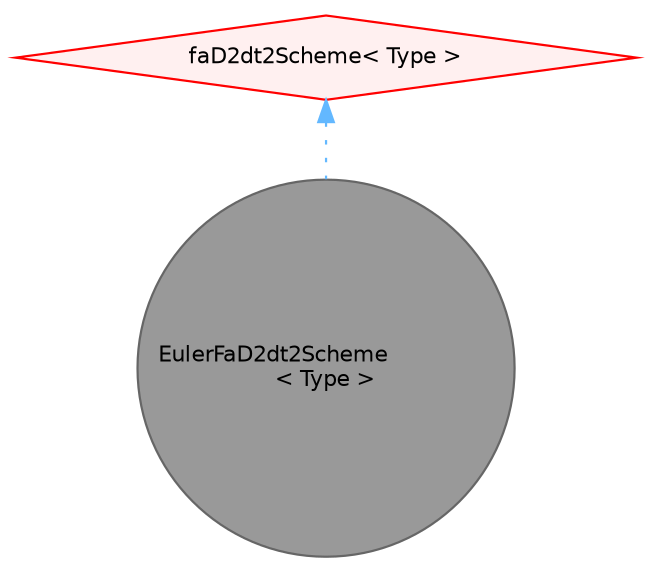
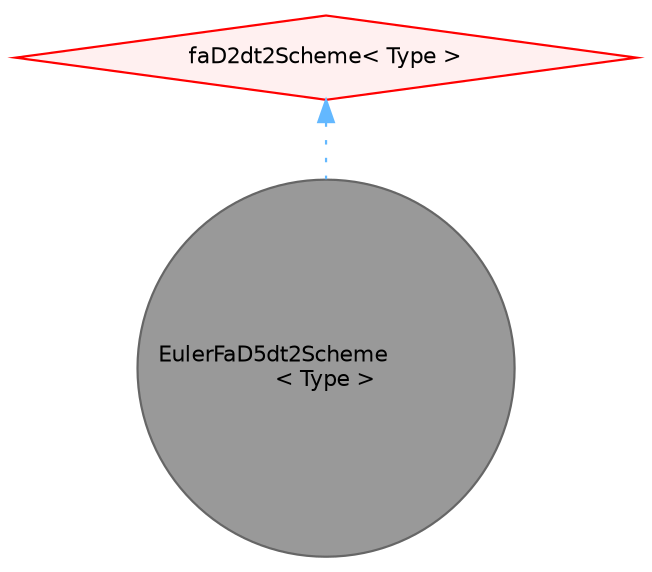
(326, 368) -> (326, 368)
